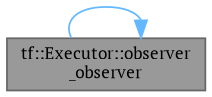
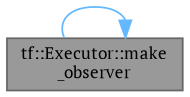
(106, 64) -> (95, 64)
